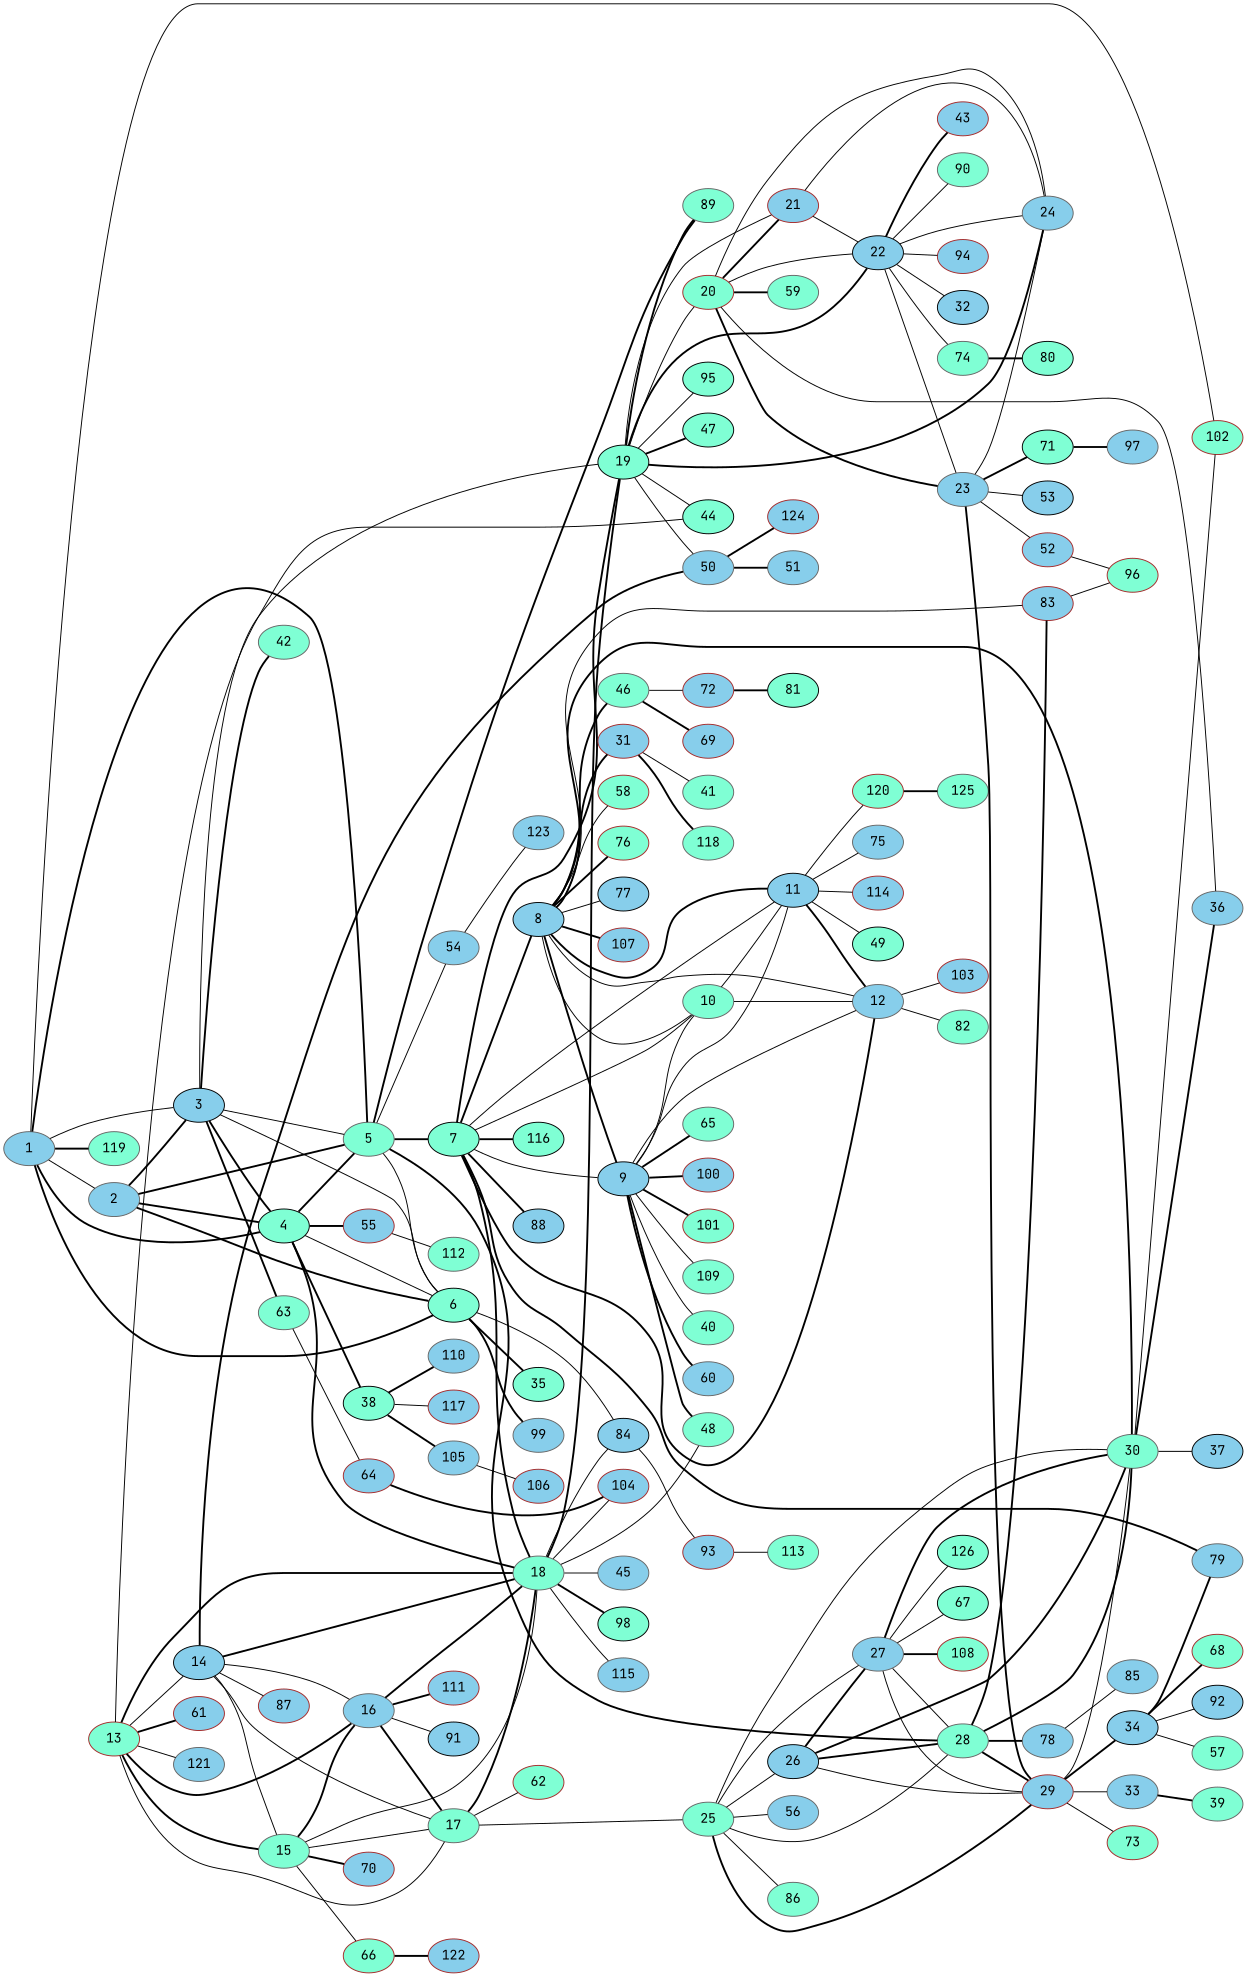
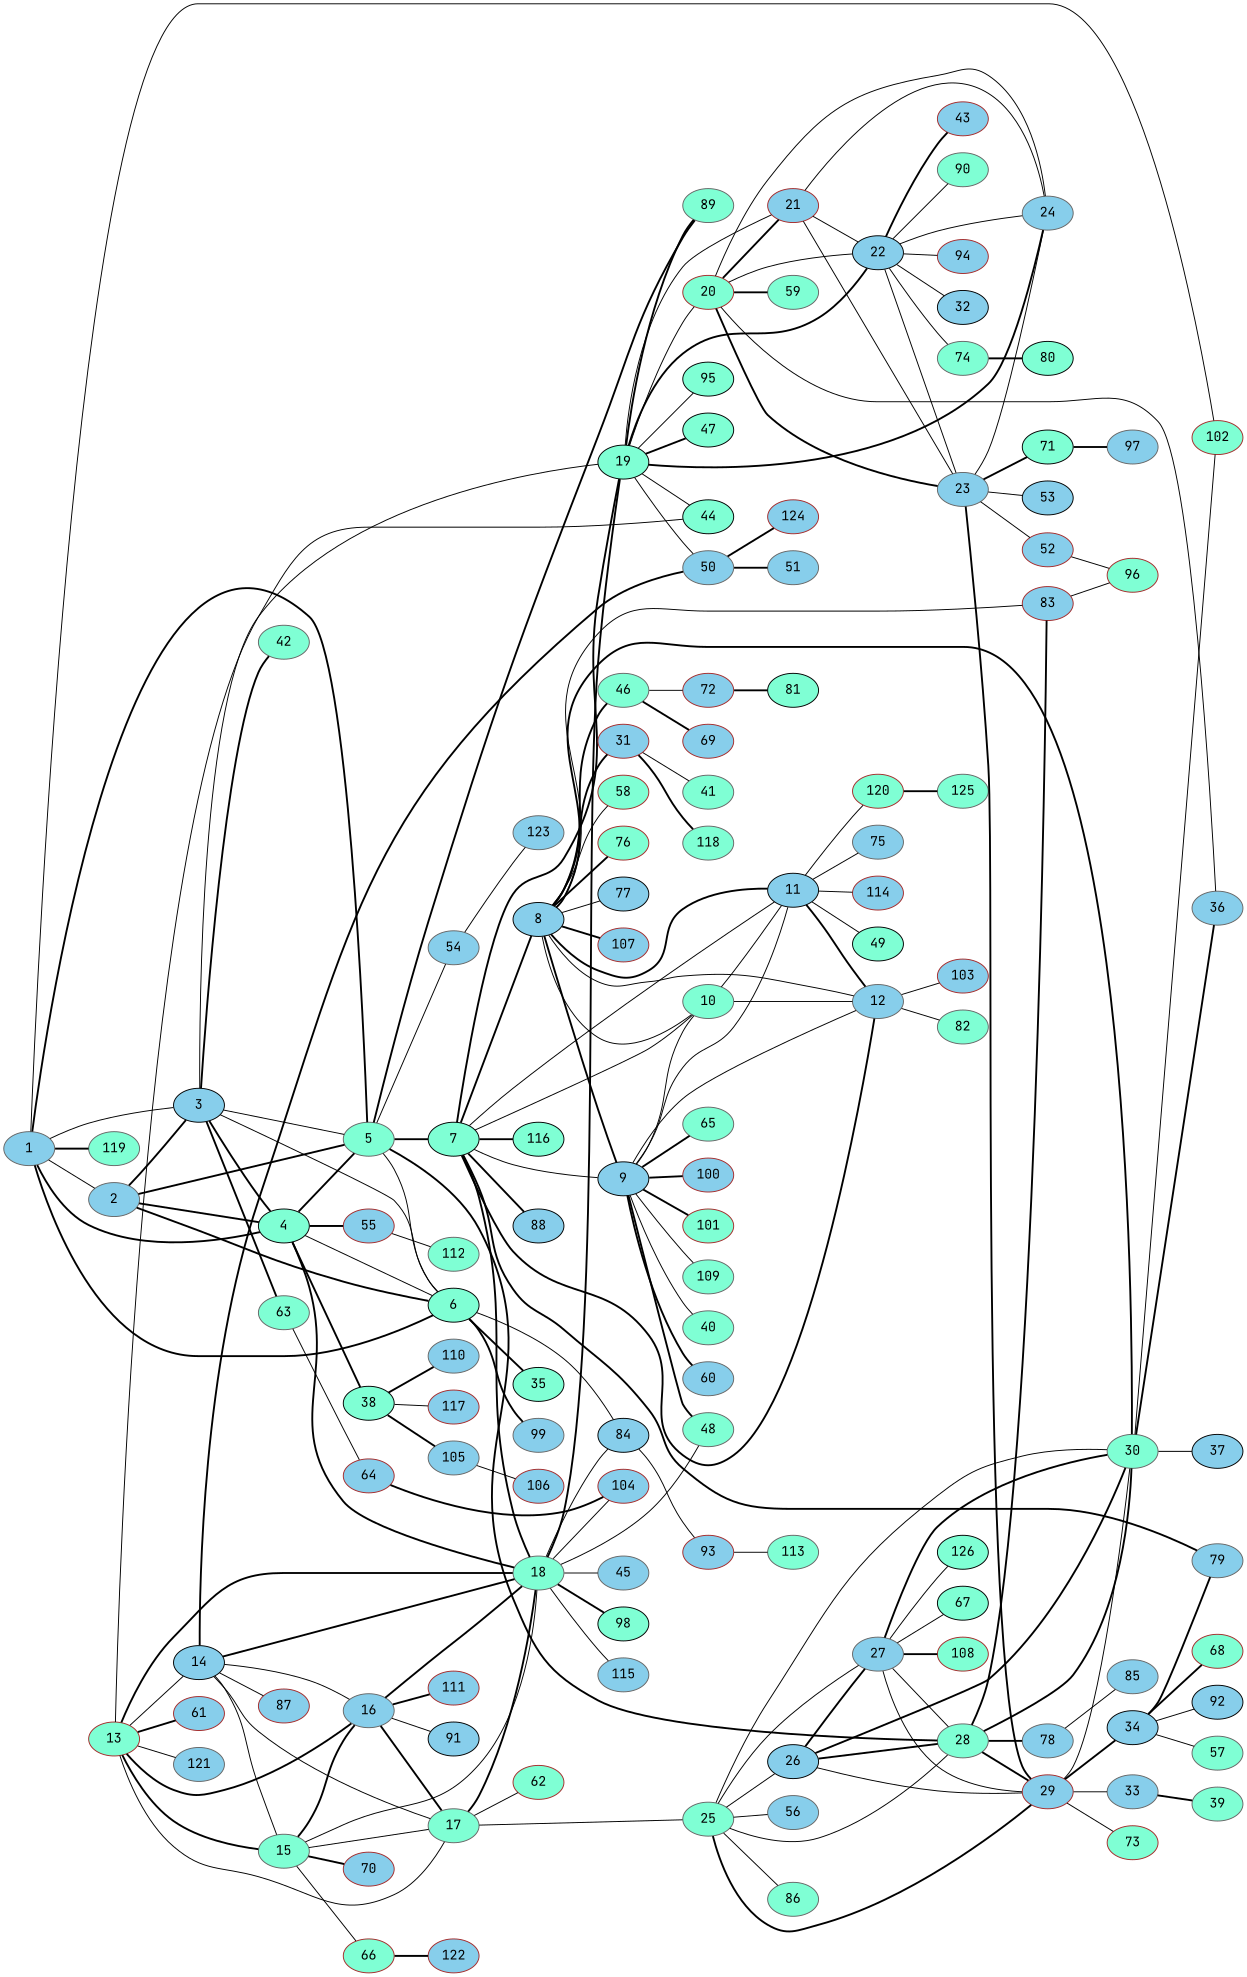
none -> (878, 348)
